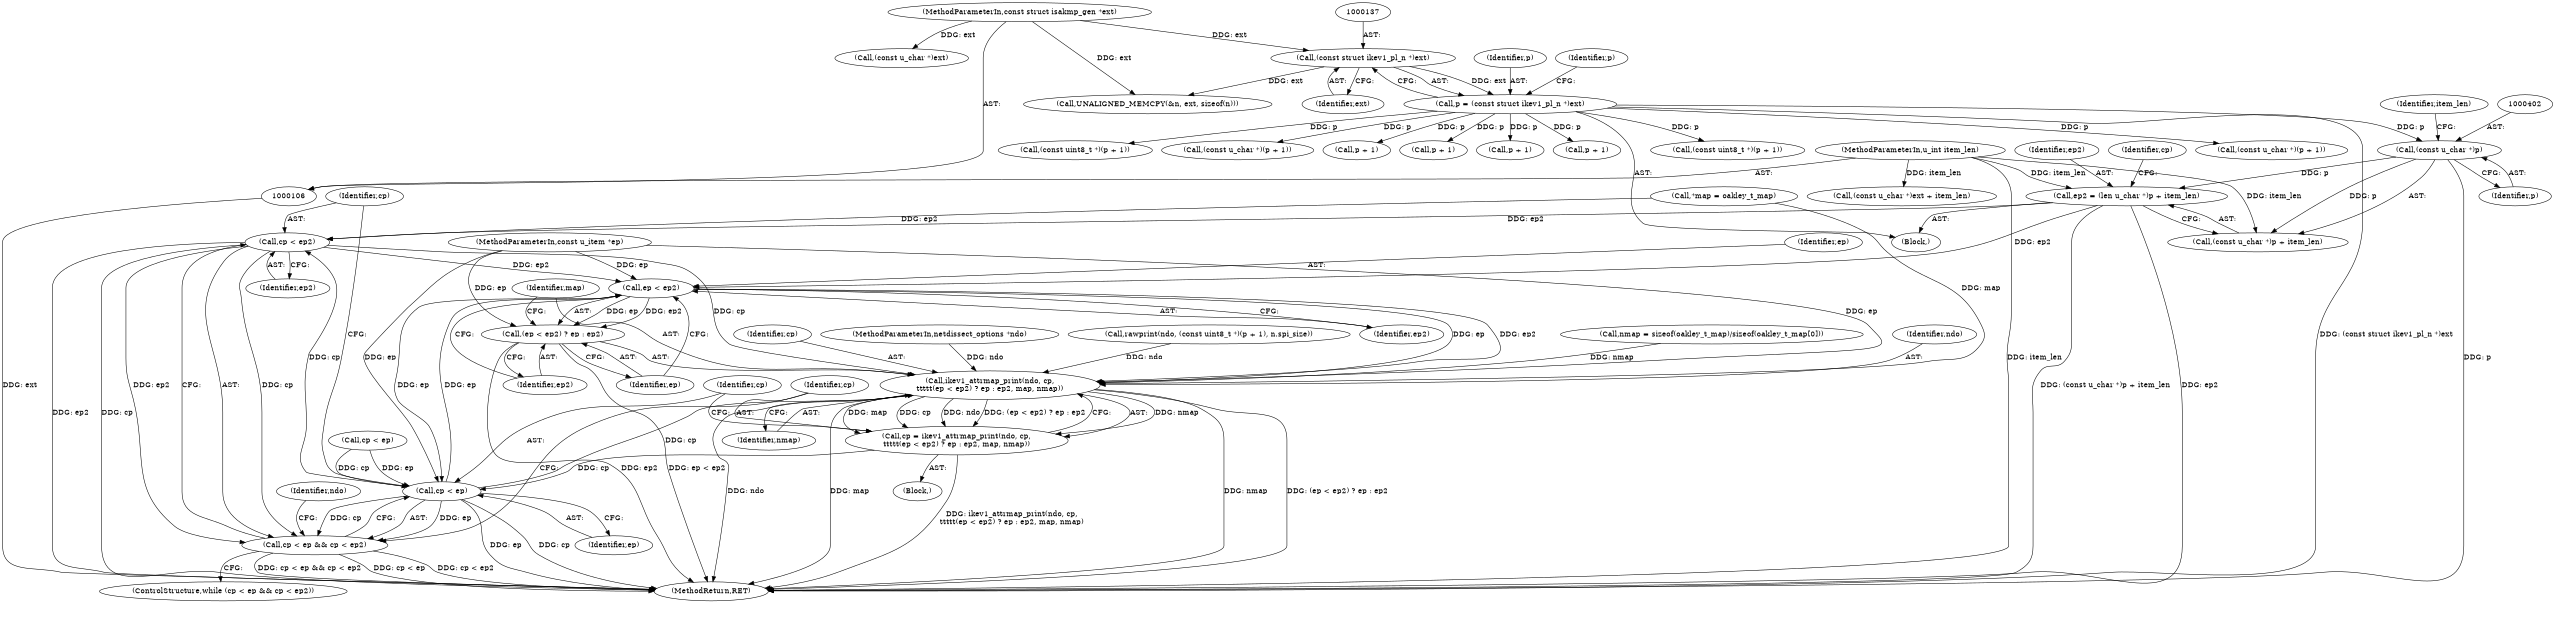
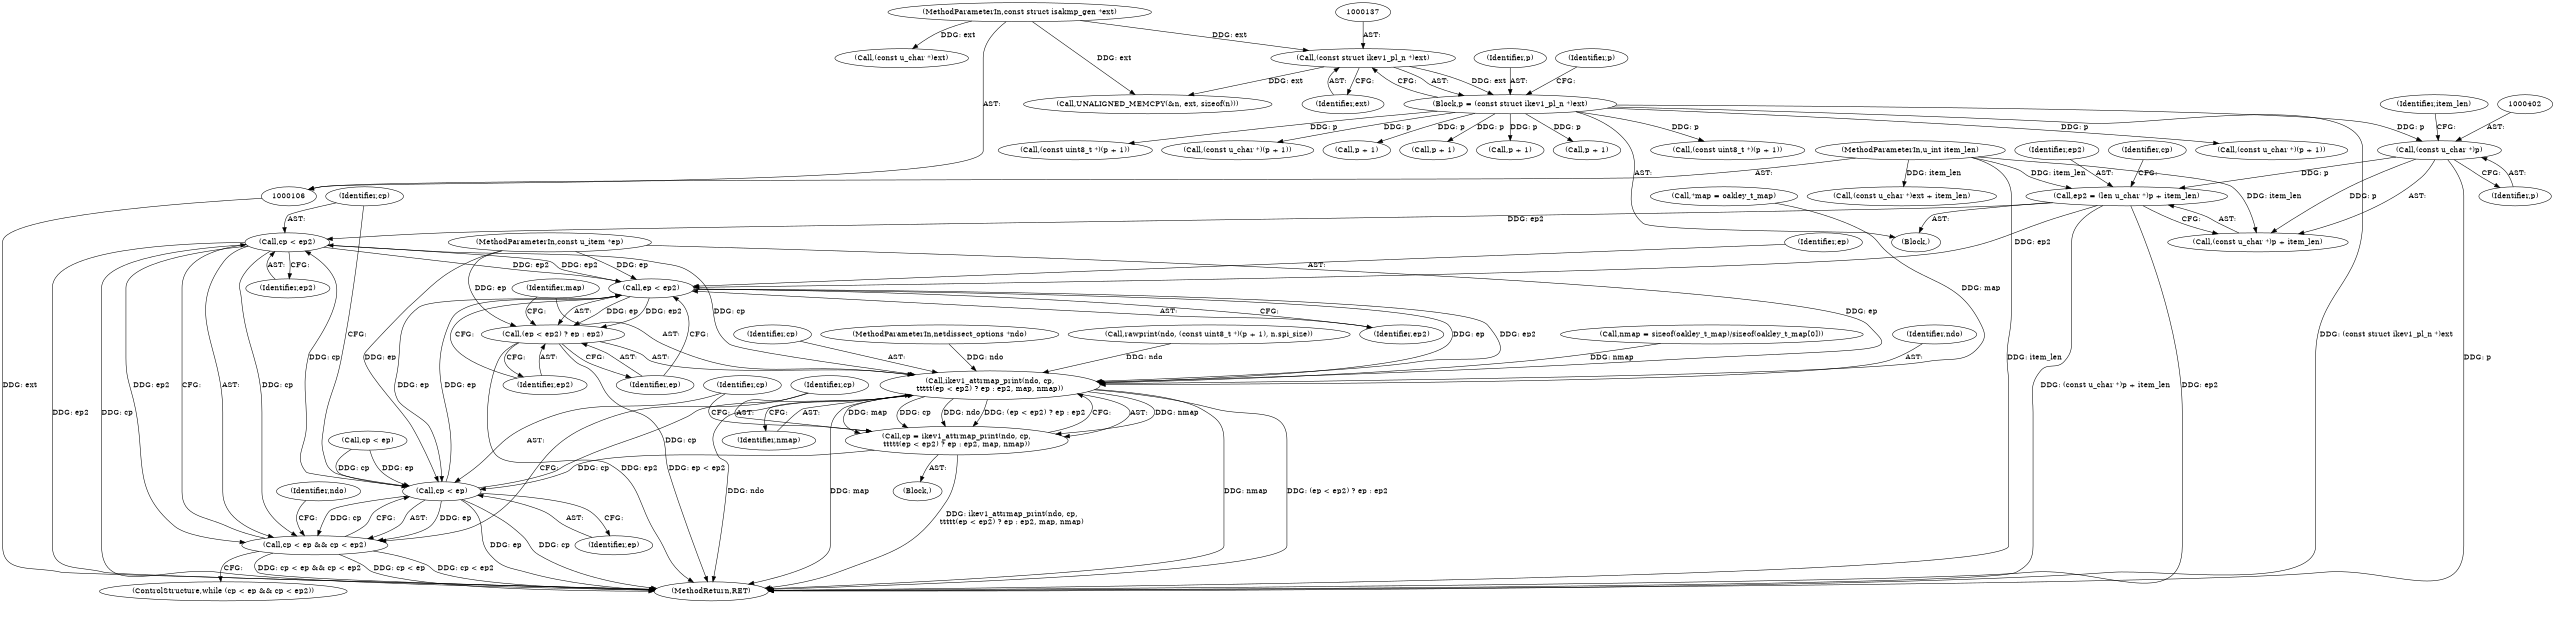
(1510, 104) -> (1510, 104)
(992, 214) -> (508, 257)
